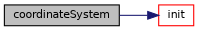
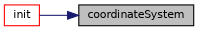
(133, 15) -> (54, 15)
